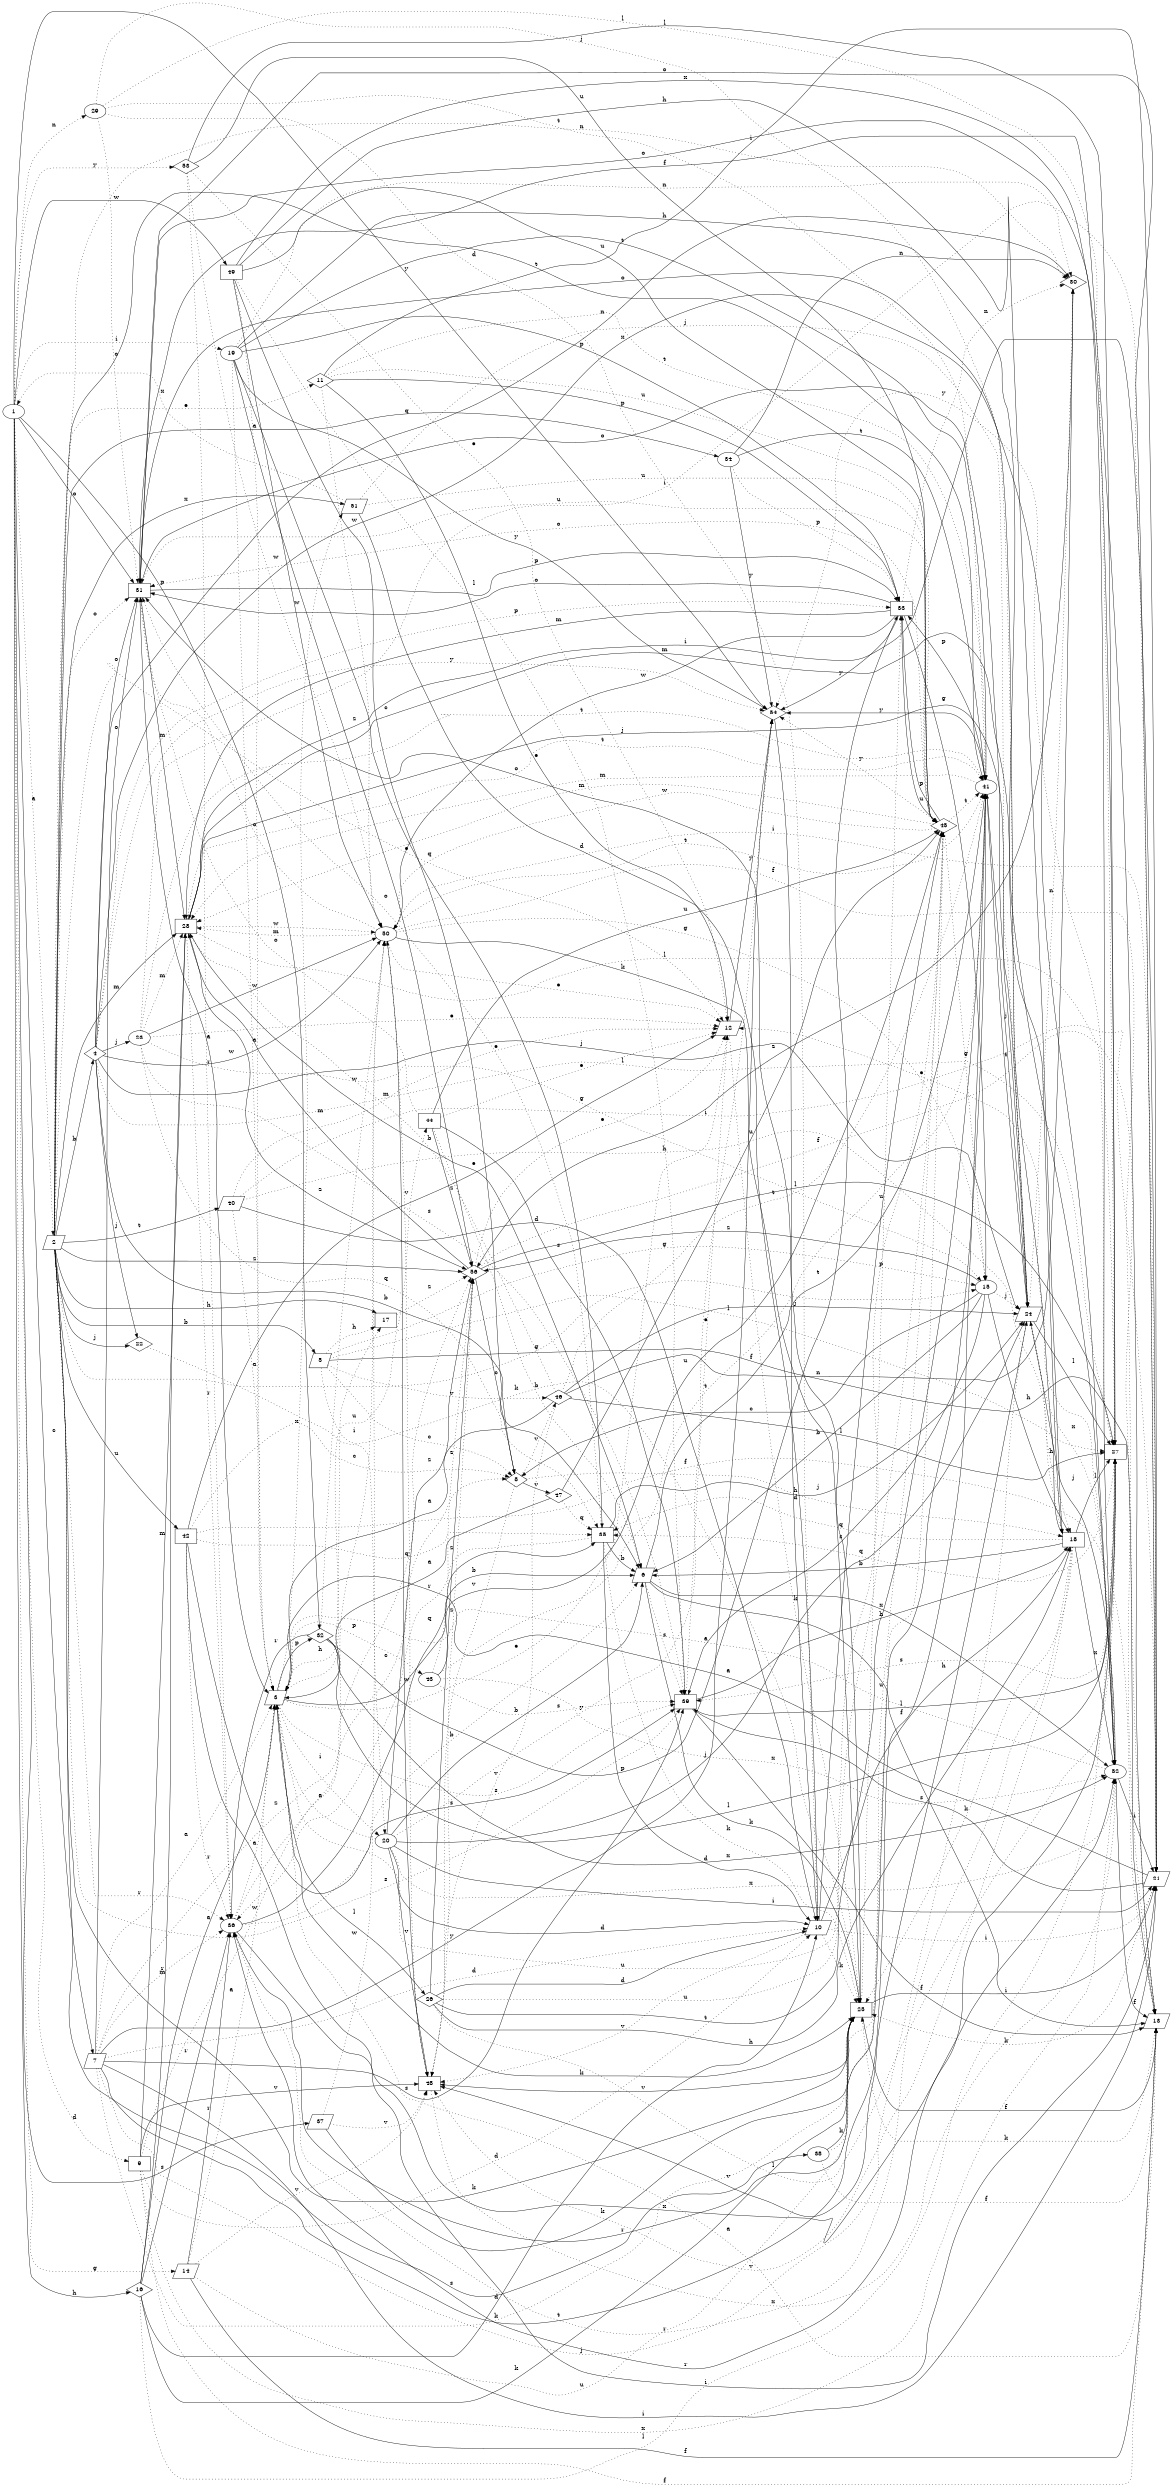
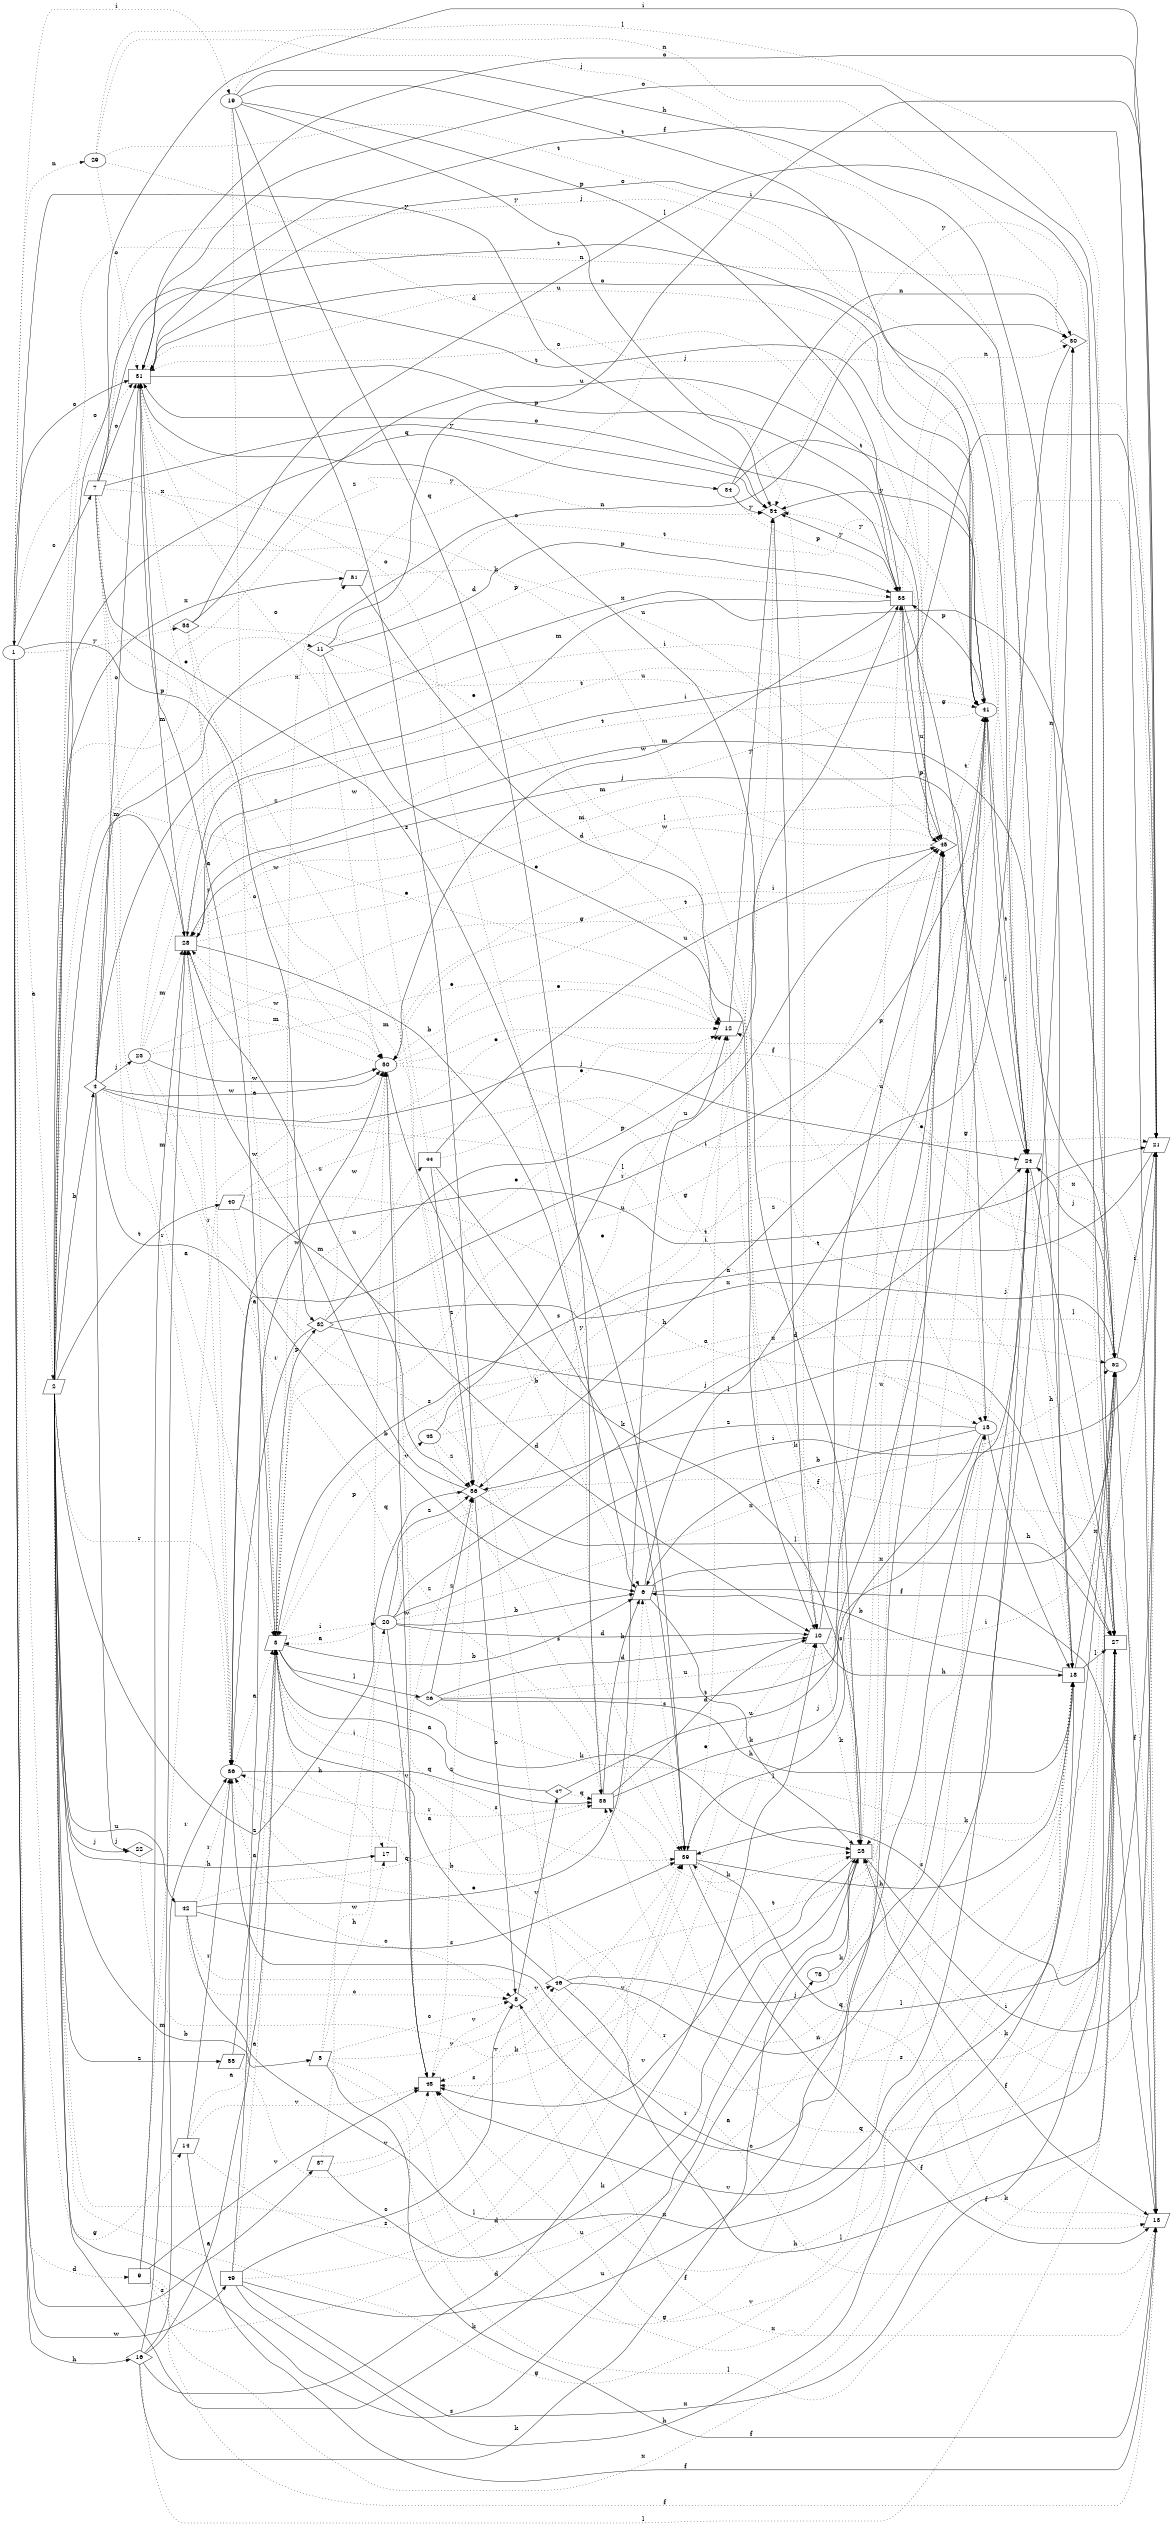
none -> (231, 2061)
(818, 2154) -> (818, 1975)
